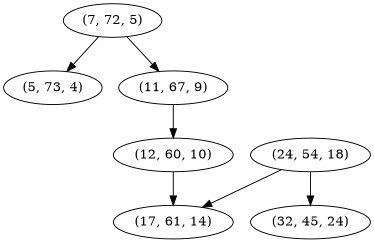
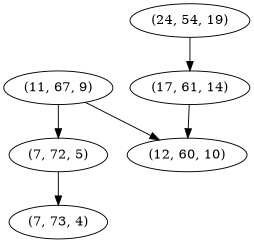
(140, 51) -> (58, 117)
(53, 88) -> (58, 222)
(310, 155) -> (190, 21)
(173, 184) -> (189, 117)
(310, 222) -> none
